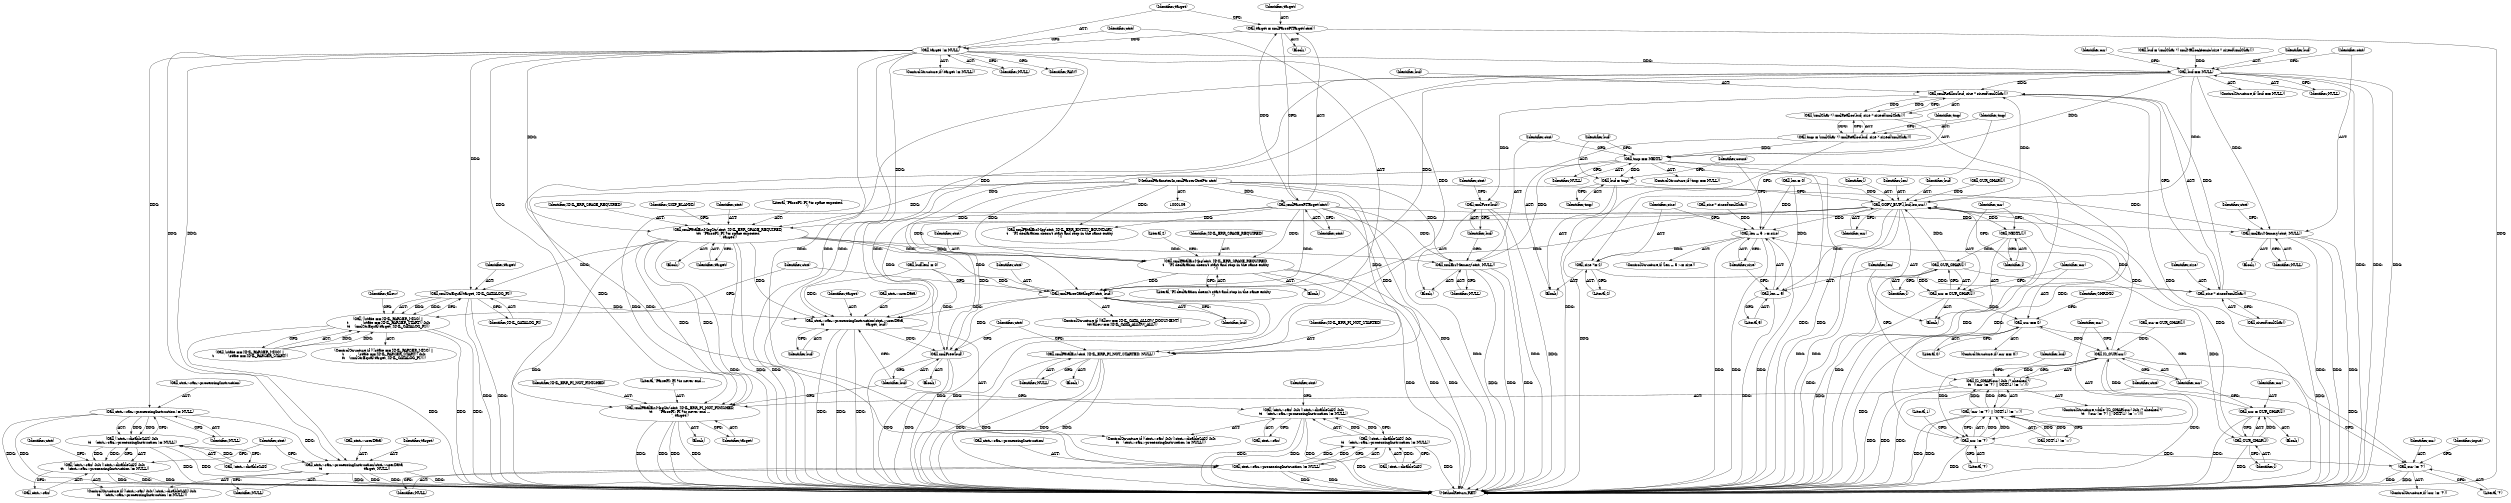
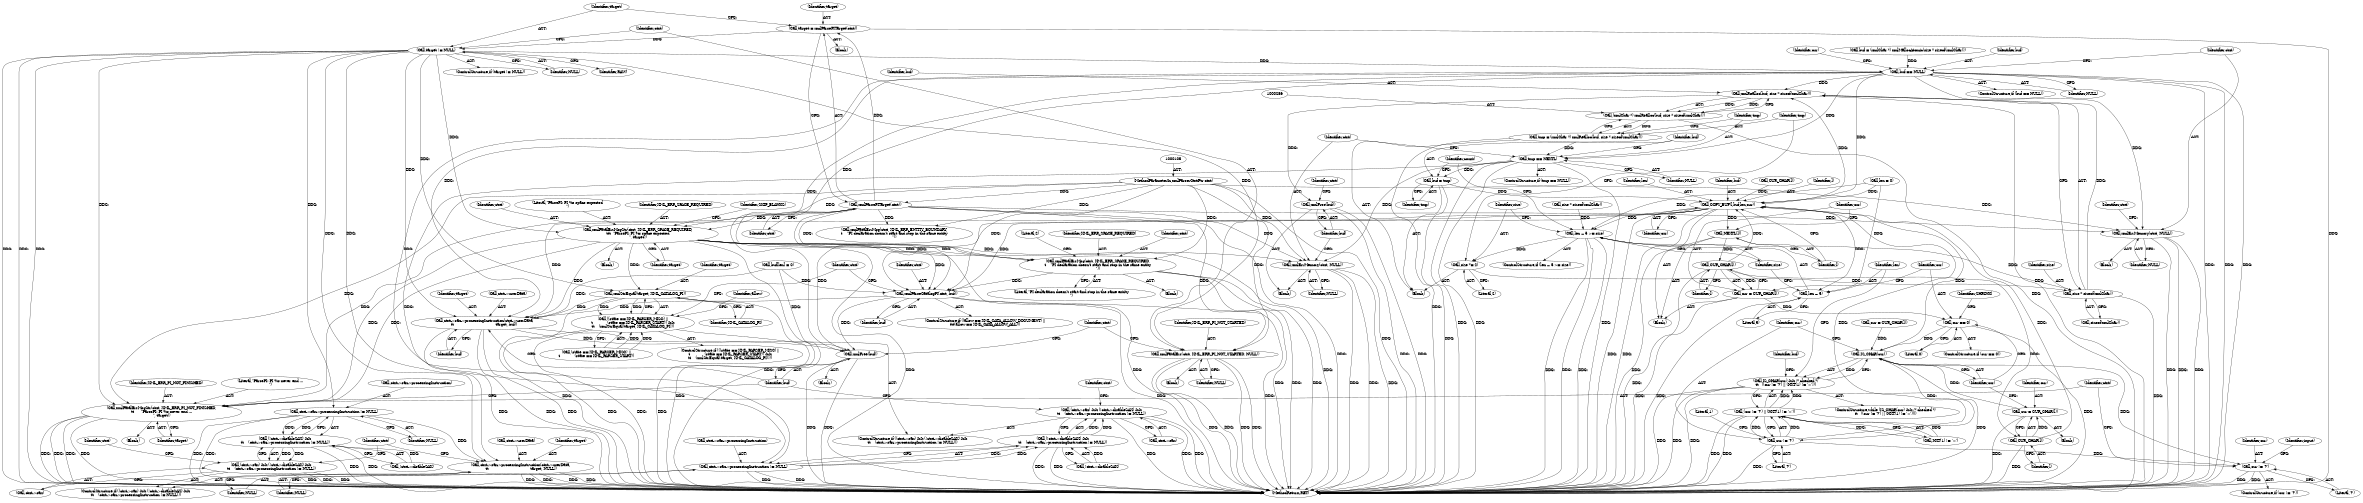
none -> (1275, 94)
(1178, 192) -> (1173, 169)
(1802, 192) -> (1503, 192)
(2110, 354) -> (1869, 354)
